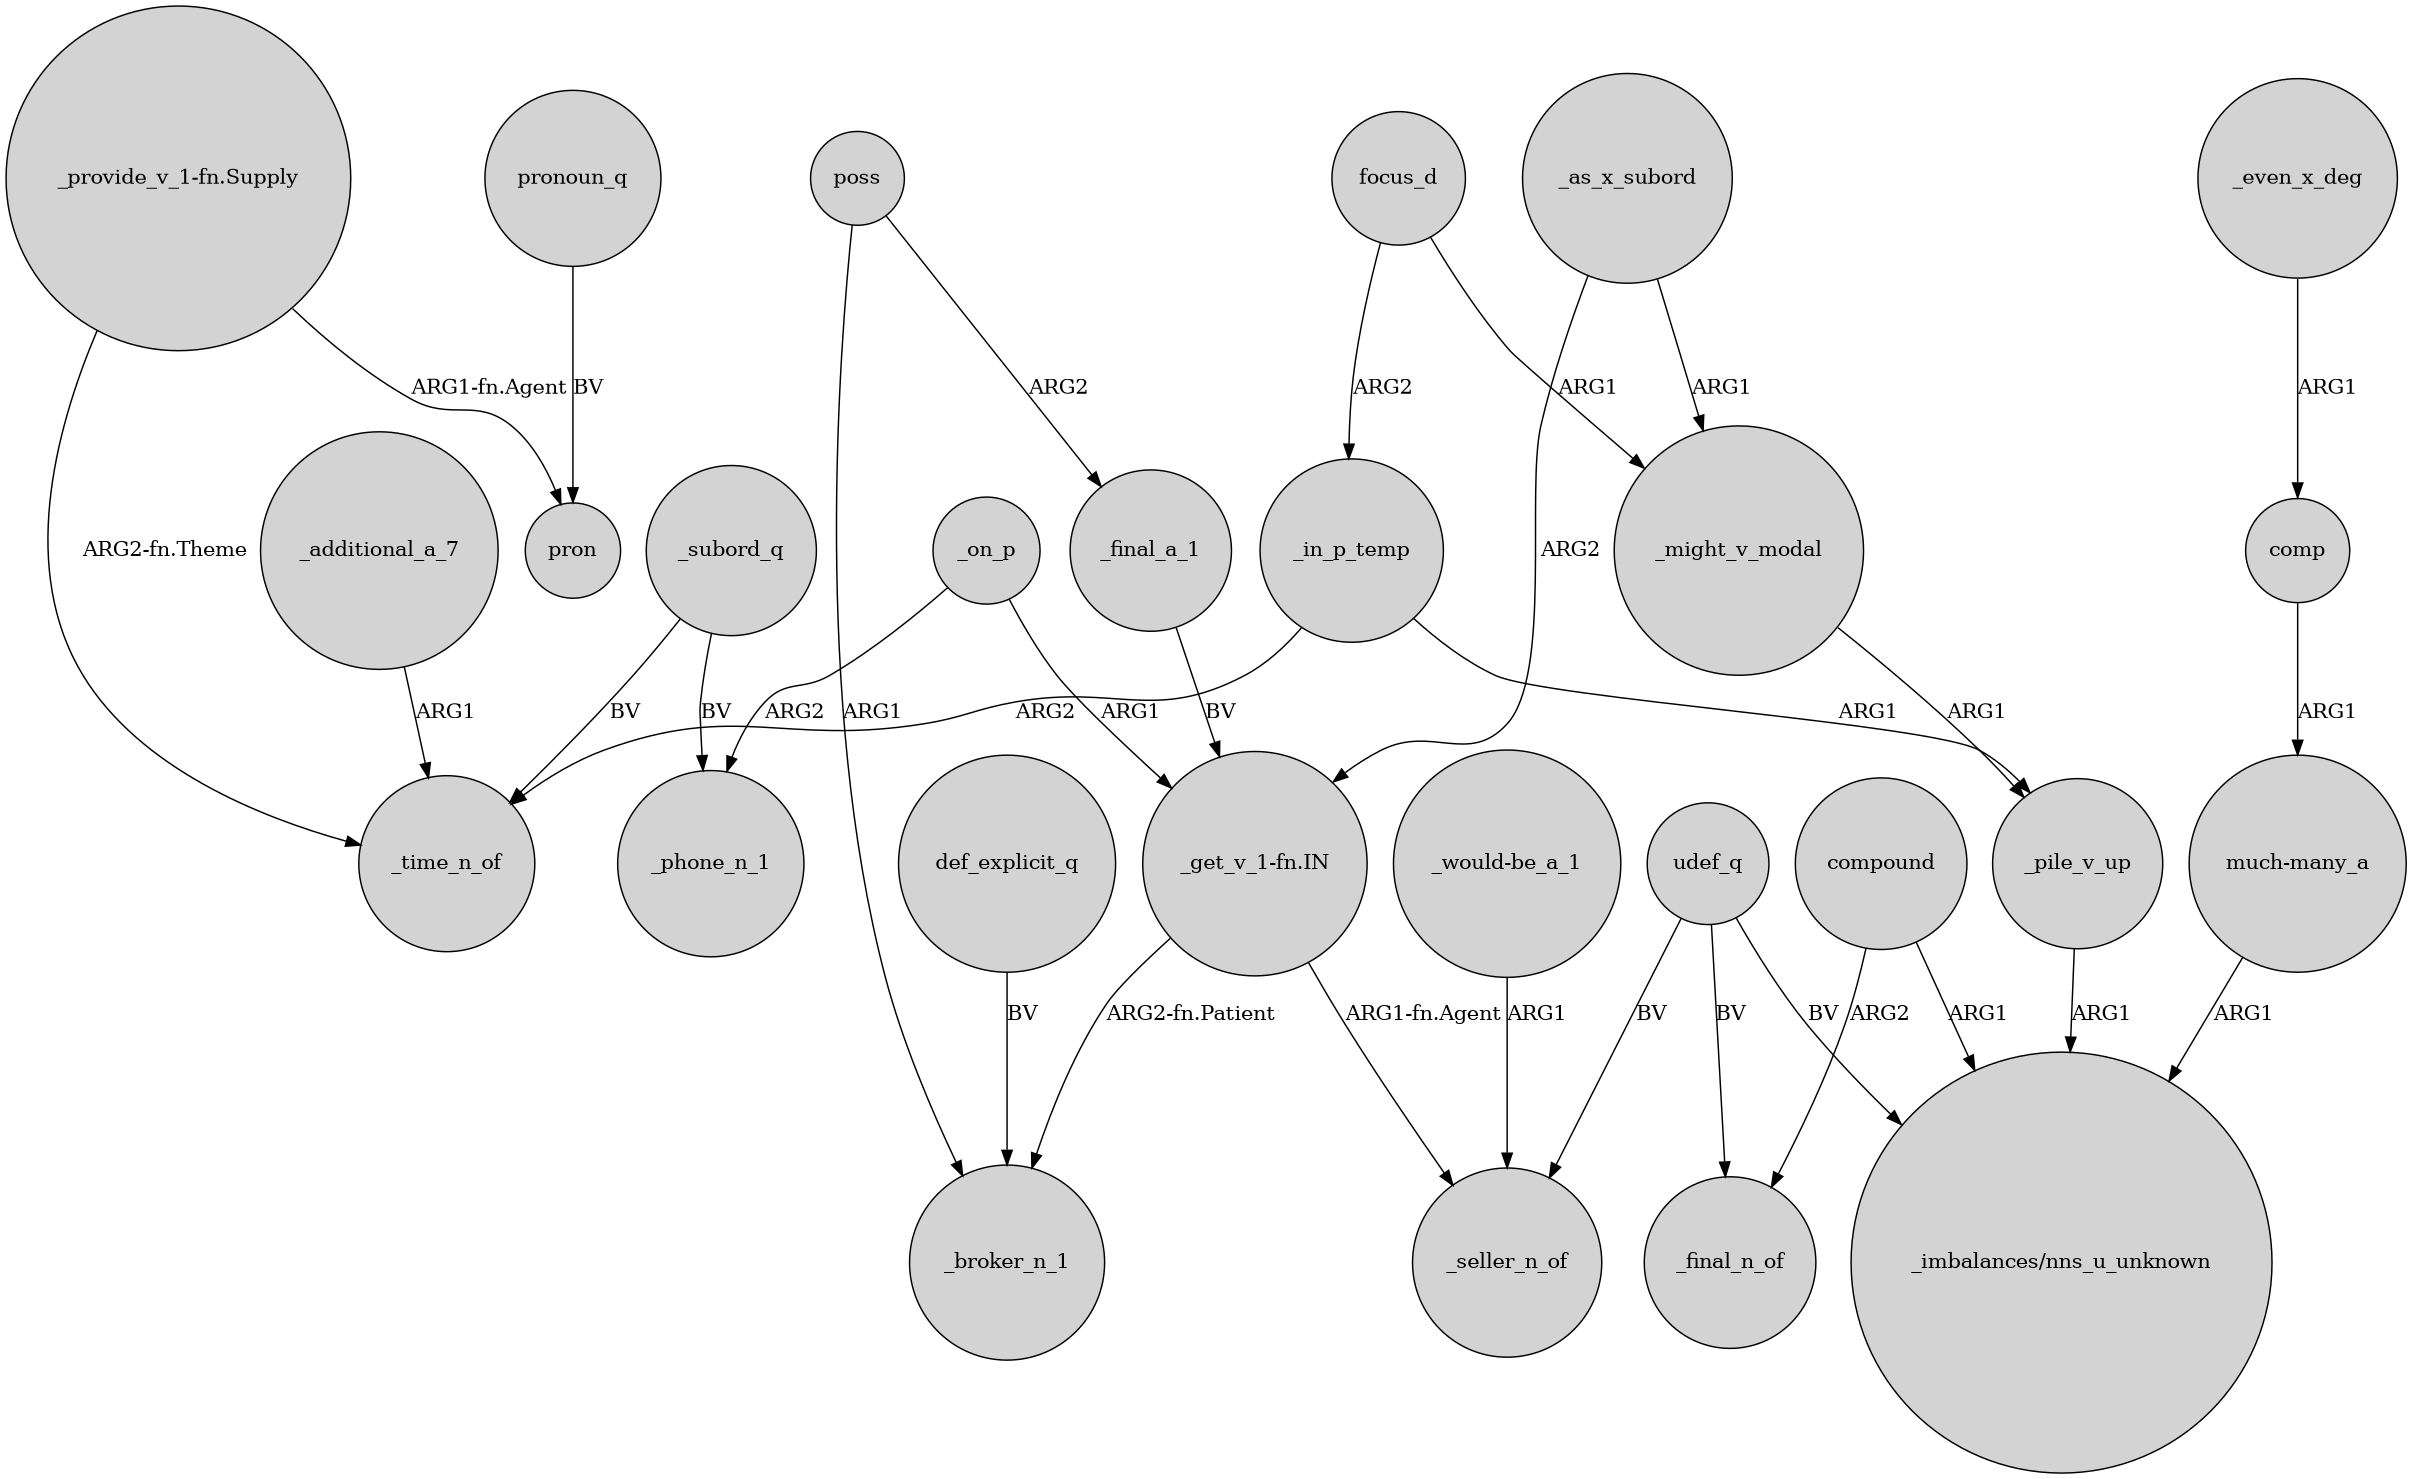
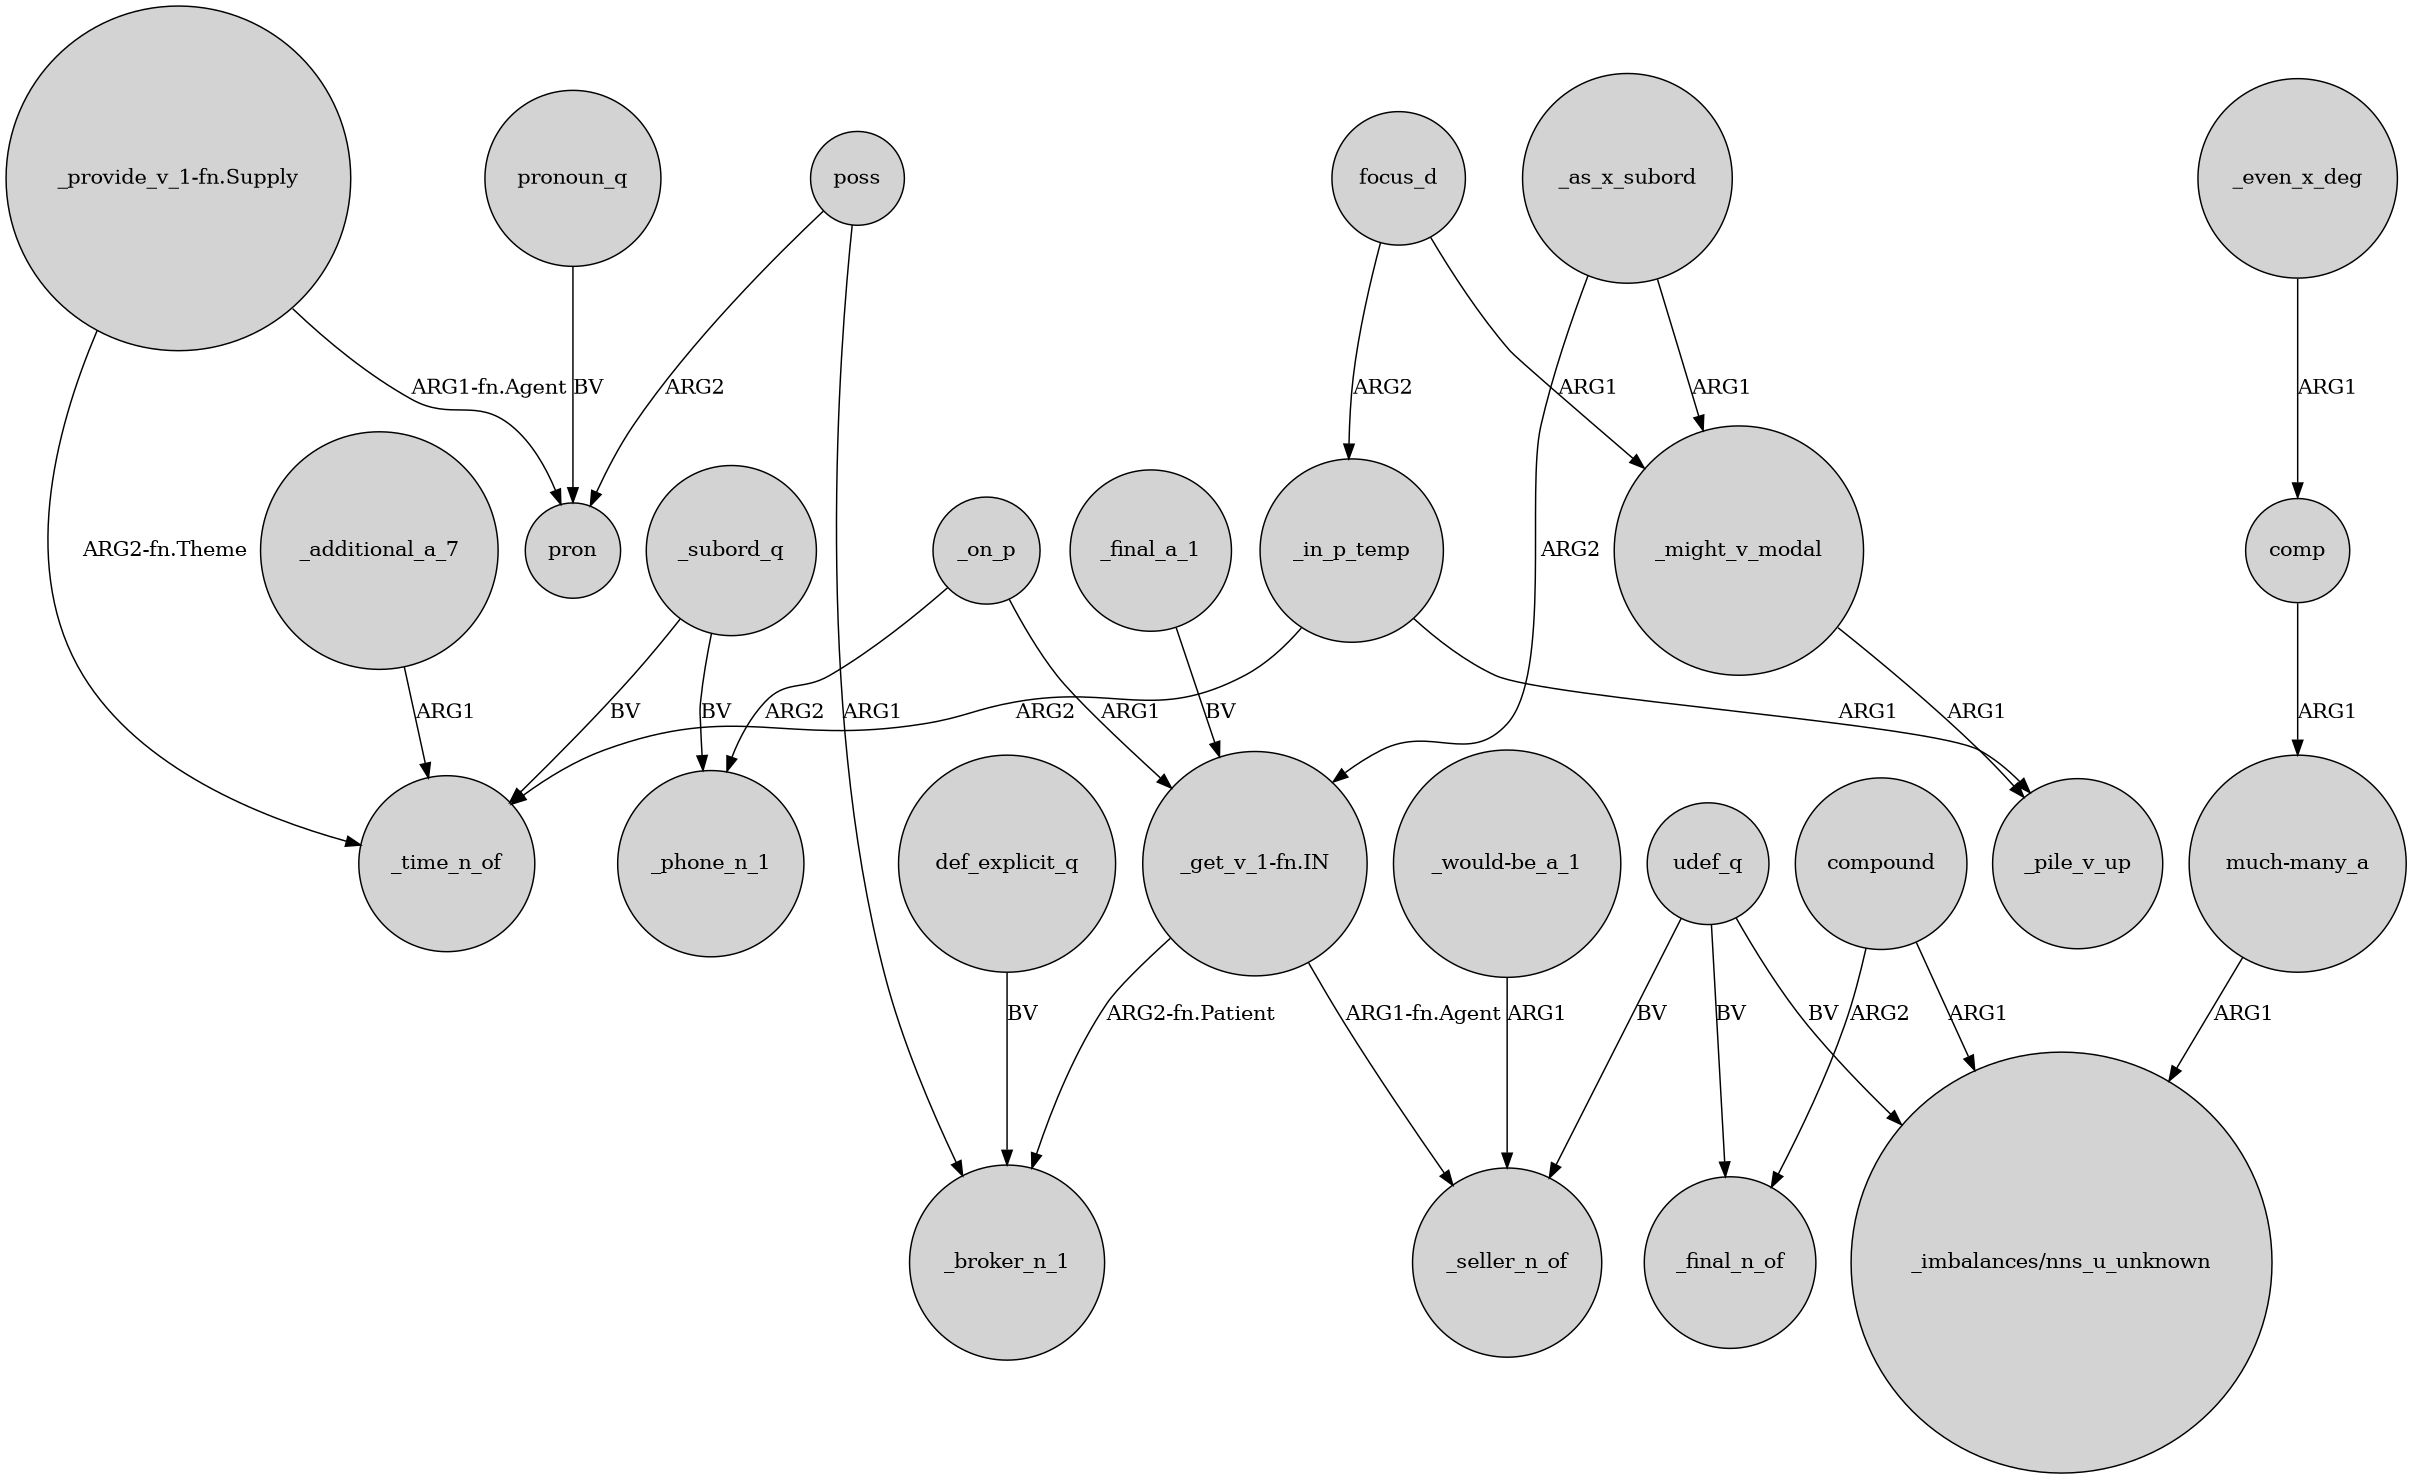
(989, 345) -> (698, 342)
(2073, 993) -> none
